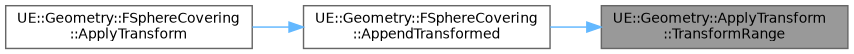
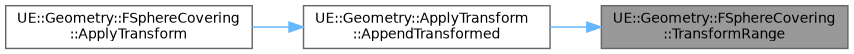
(427, 27) -> (427, 27)
(725, 27) -> (725, 27)
